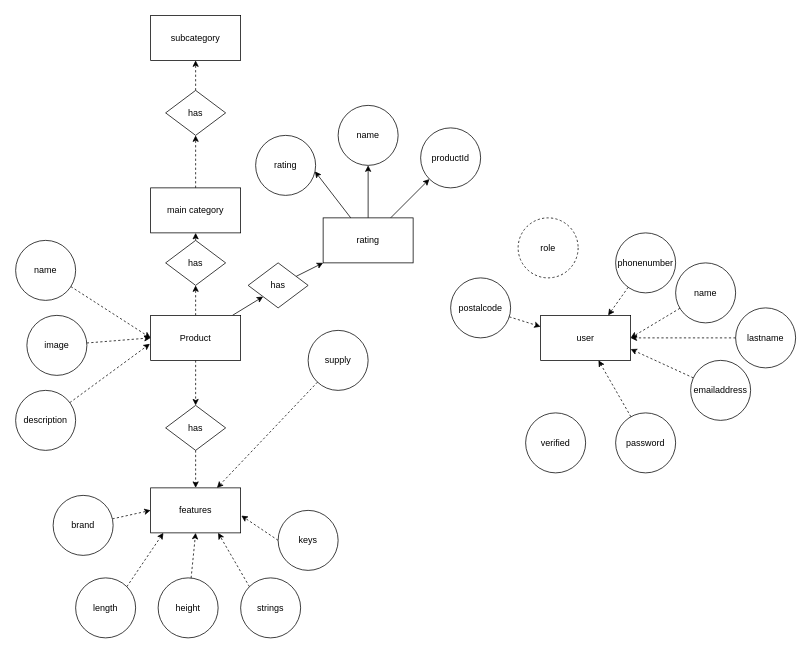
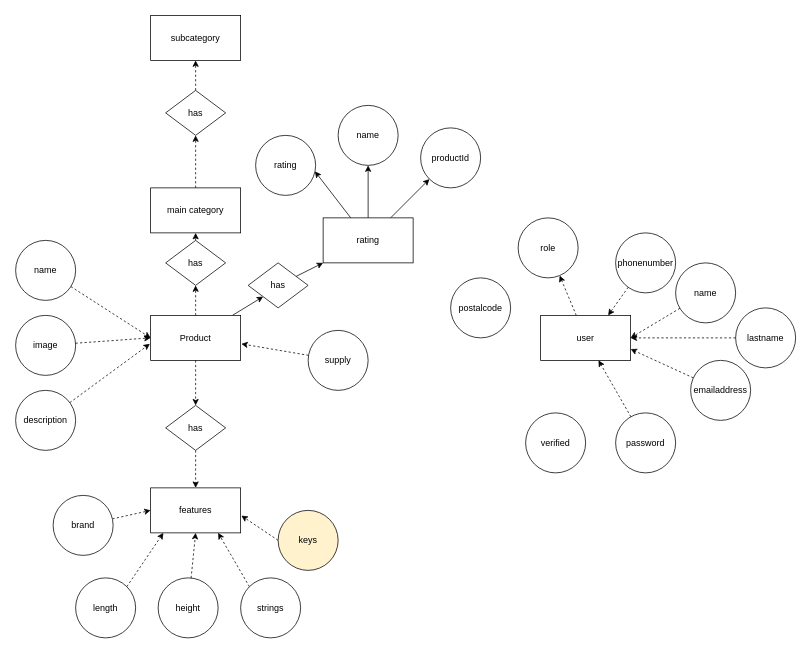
(548, 248) -> (548, 248)
none -> (569, 298)
(522, 321) -> none
(57, 345) -> (45, 345)
(231, 473) -> (278, 350)
(308, 540) -> (308, 540)
